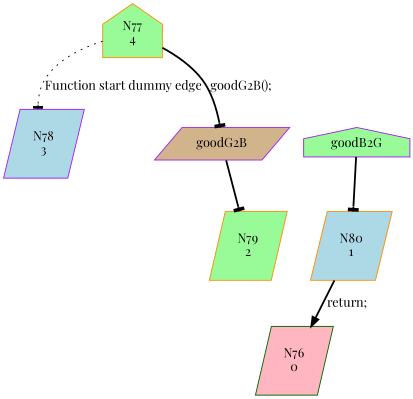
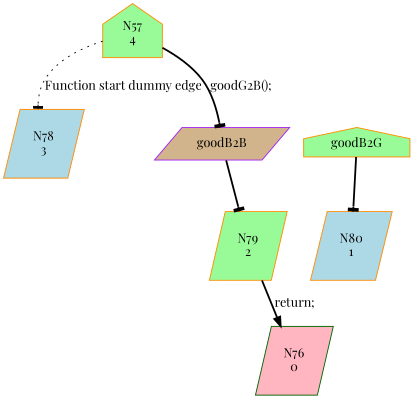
(133, 33) -> (133, 33)
(44, 144) -> (44, 144)
(222, 144) -> (222, 144)
(357, 144) -> (357, 144)
(325, 299) -> (270, 299)
